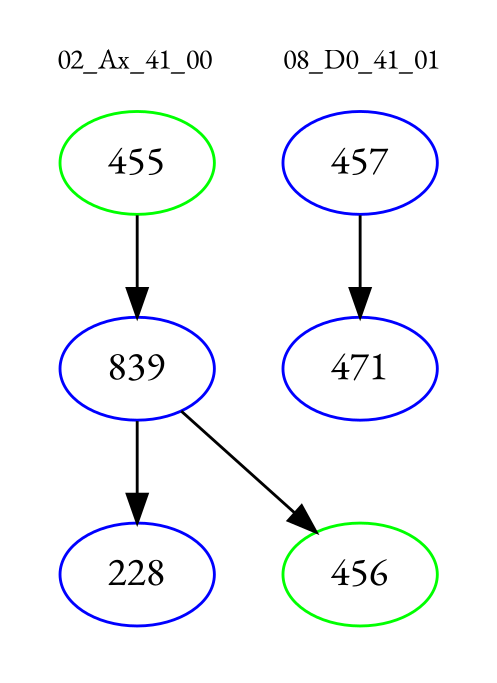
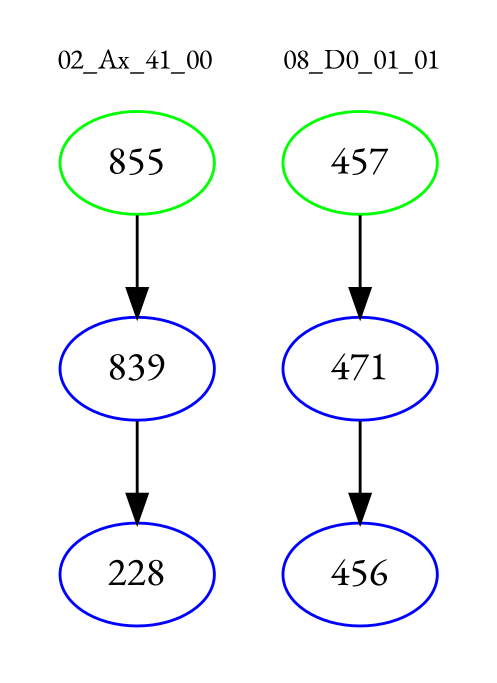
(362, 61) -> (362, 61)
(137, 163) -> (137, 163)
(360, 163) -> (360, 163)
(218, 444) -> (360, 458)
(360, 575) -> (360, 575)
